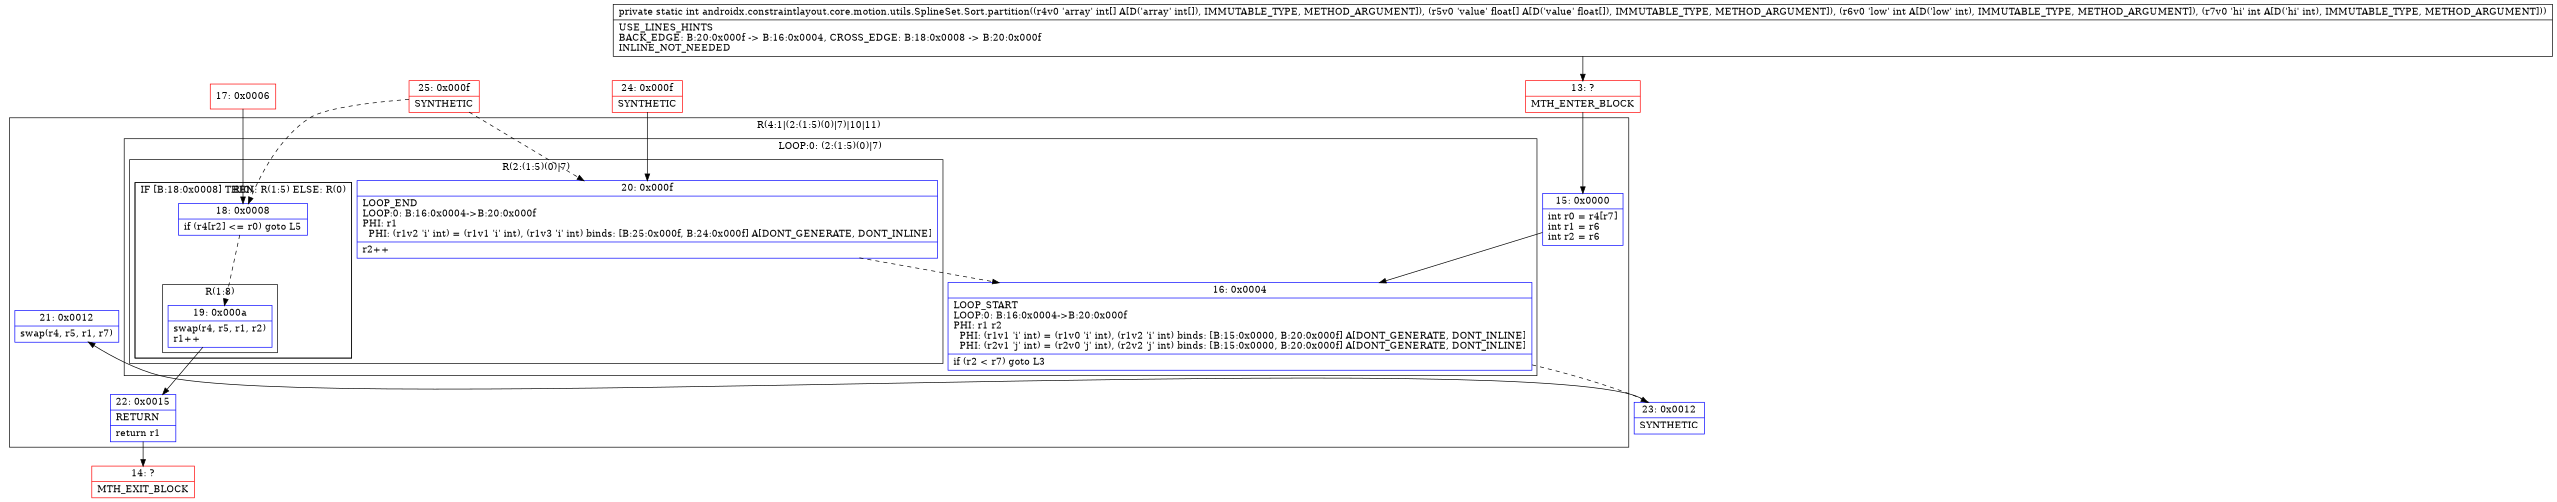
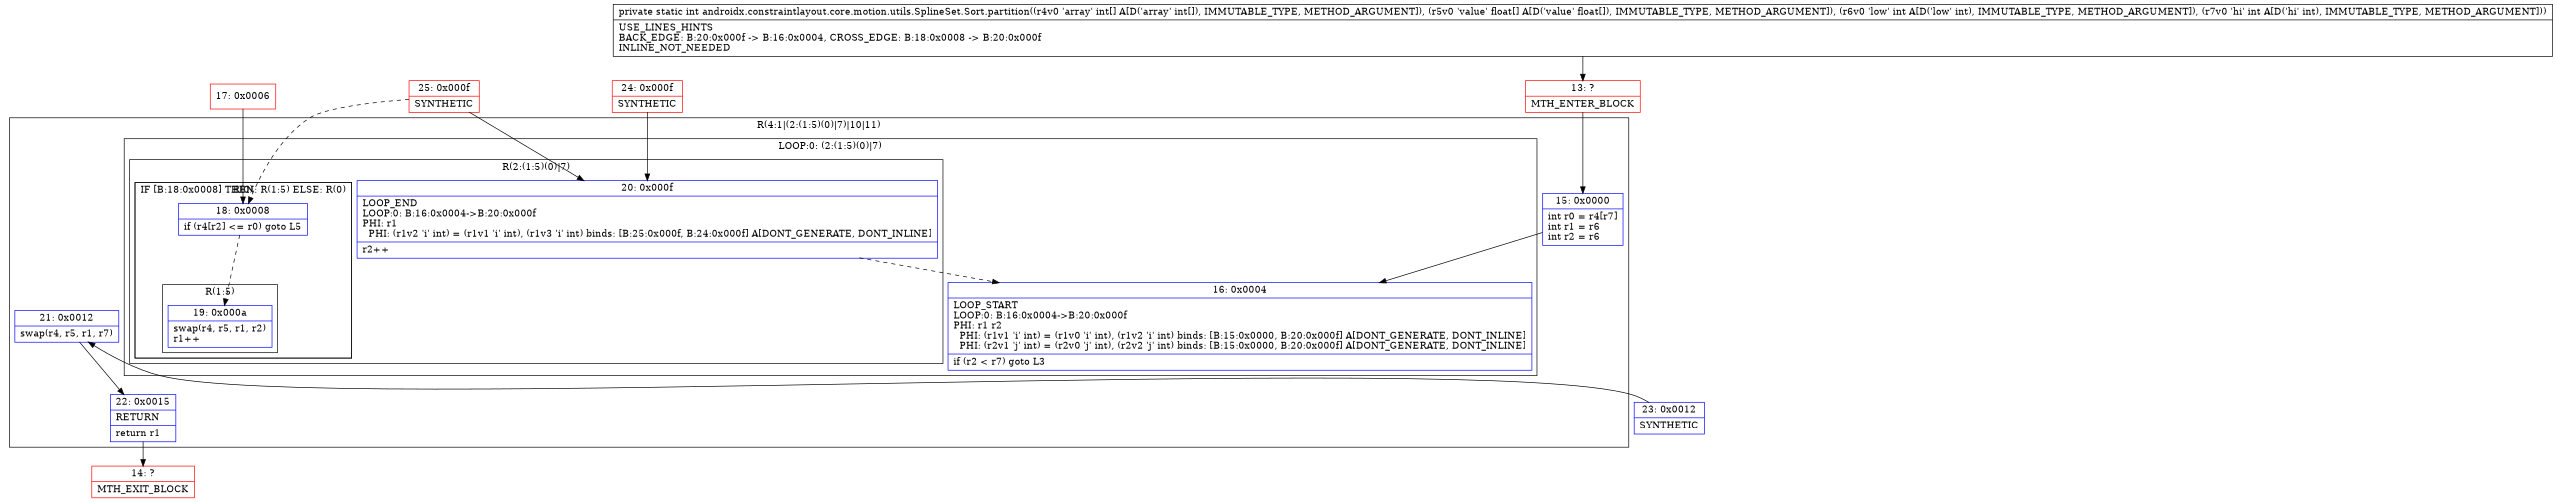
(524, 145) -> (524, 145)
(220, 292) -> (220, 292)
(185, 368) -> (99, 366)
(1588, 380) -> none
